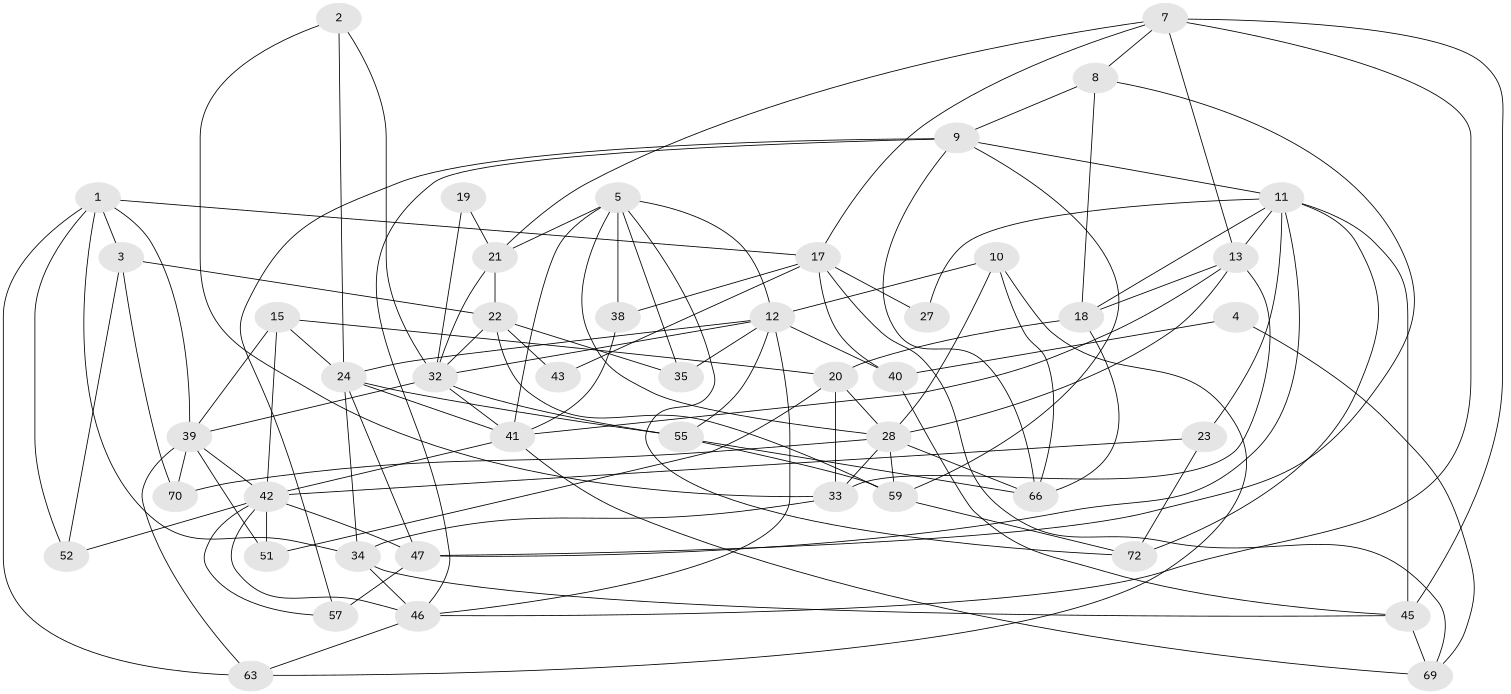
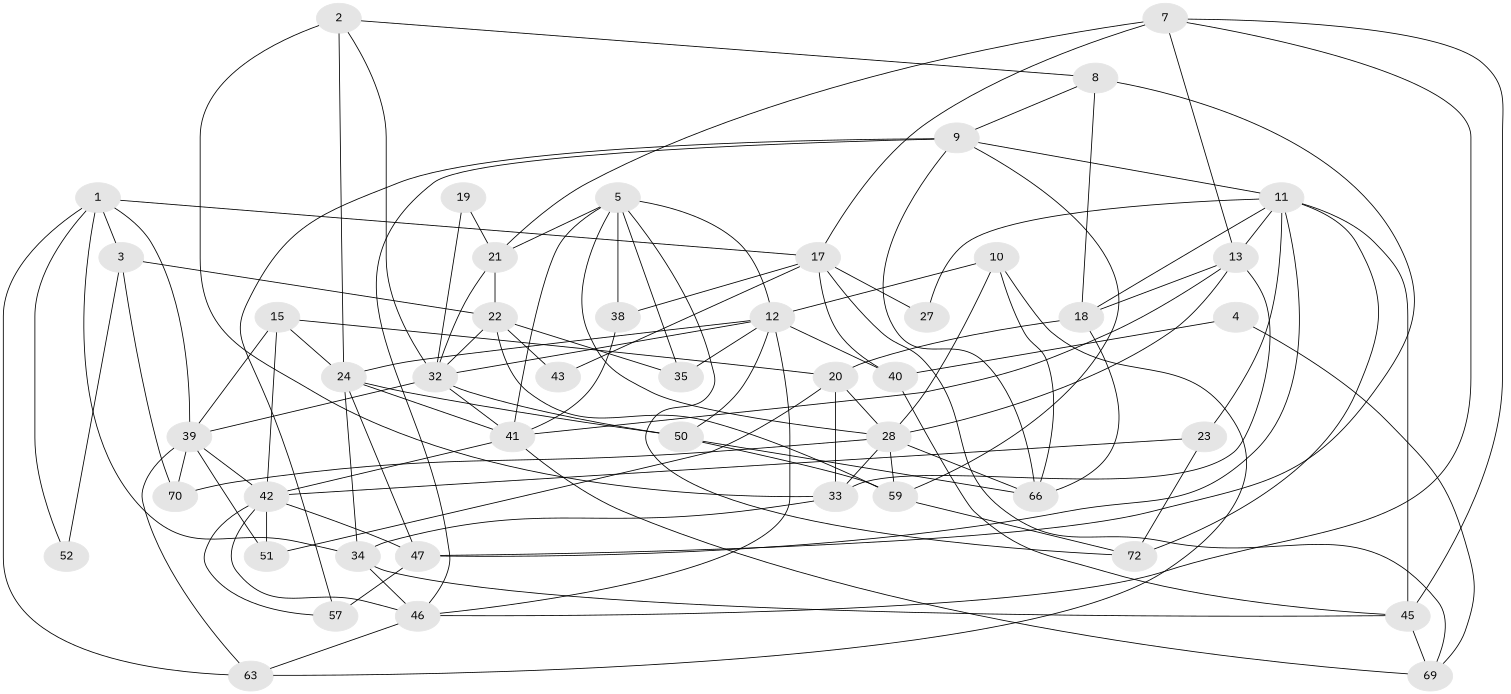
(1130, 48) -> (717, 48)
(681, 437) -> (681, 437)
(175, 524) -> none
